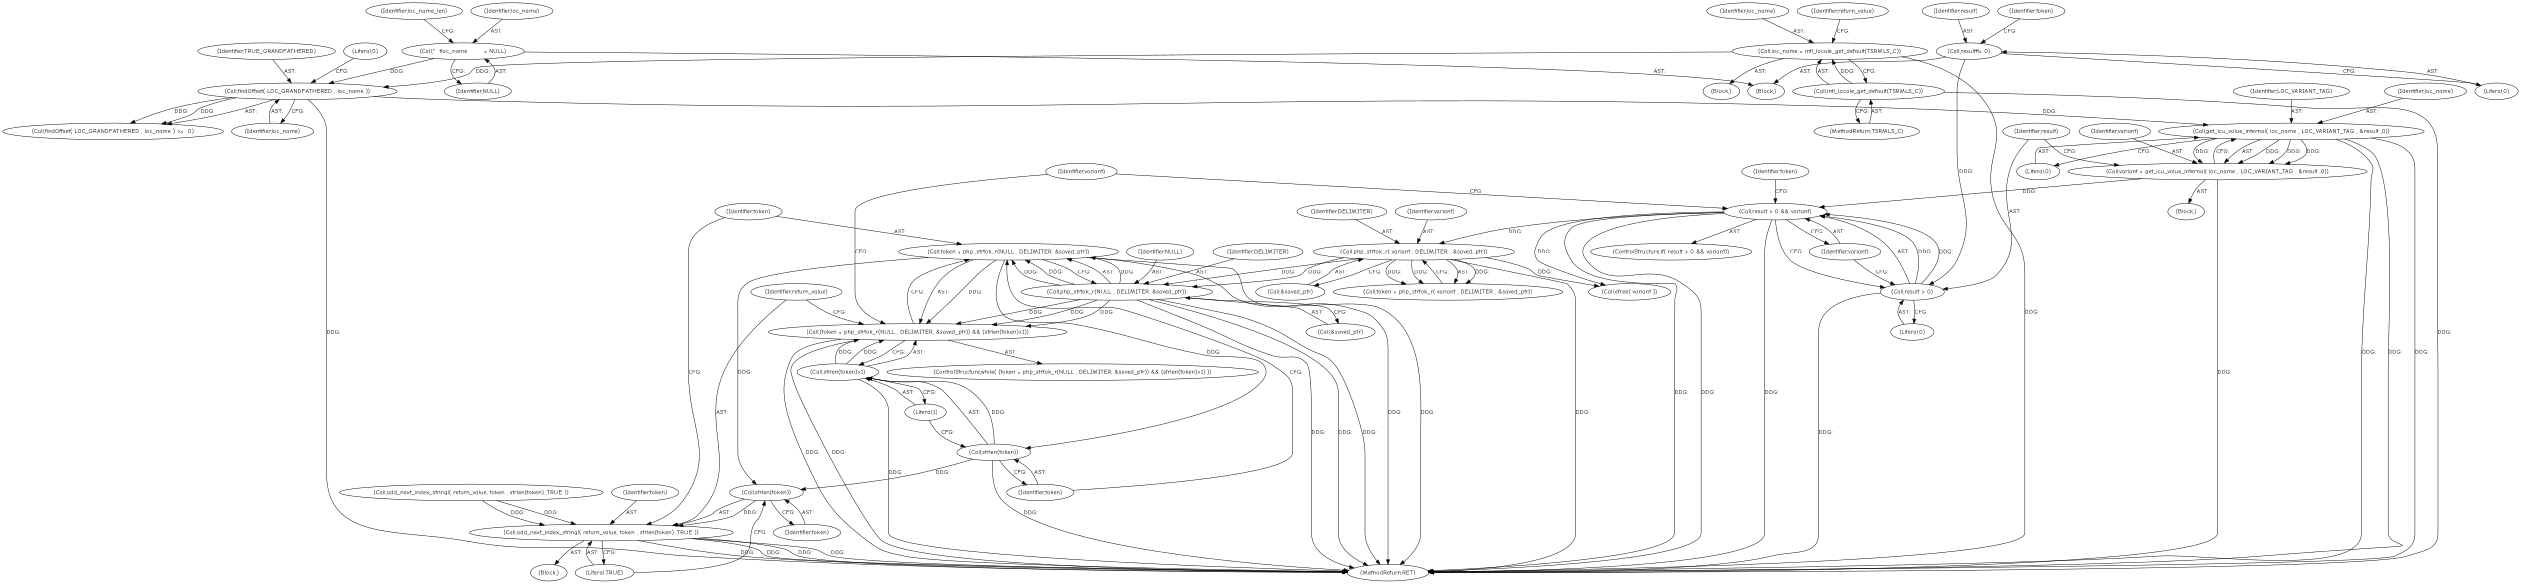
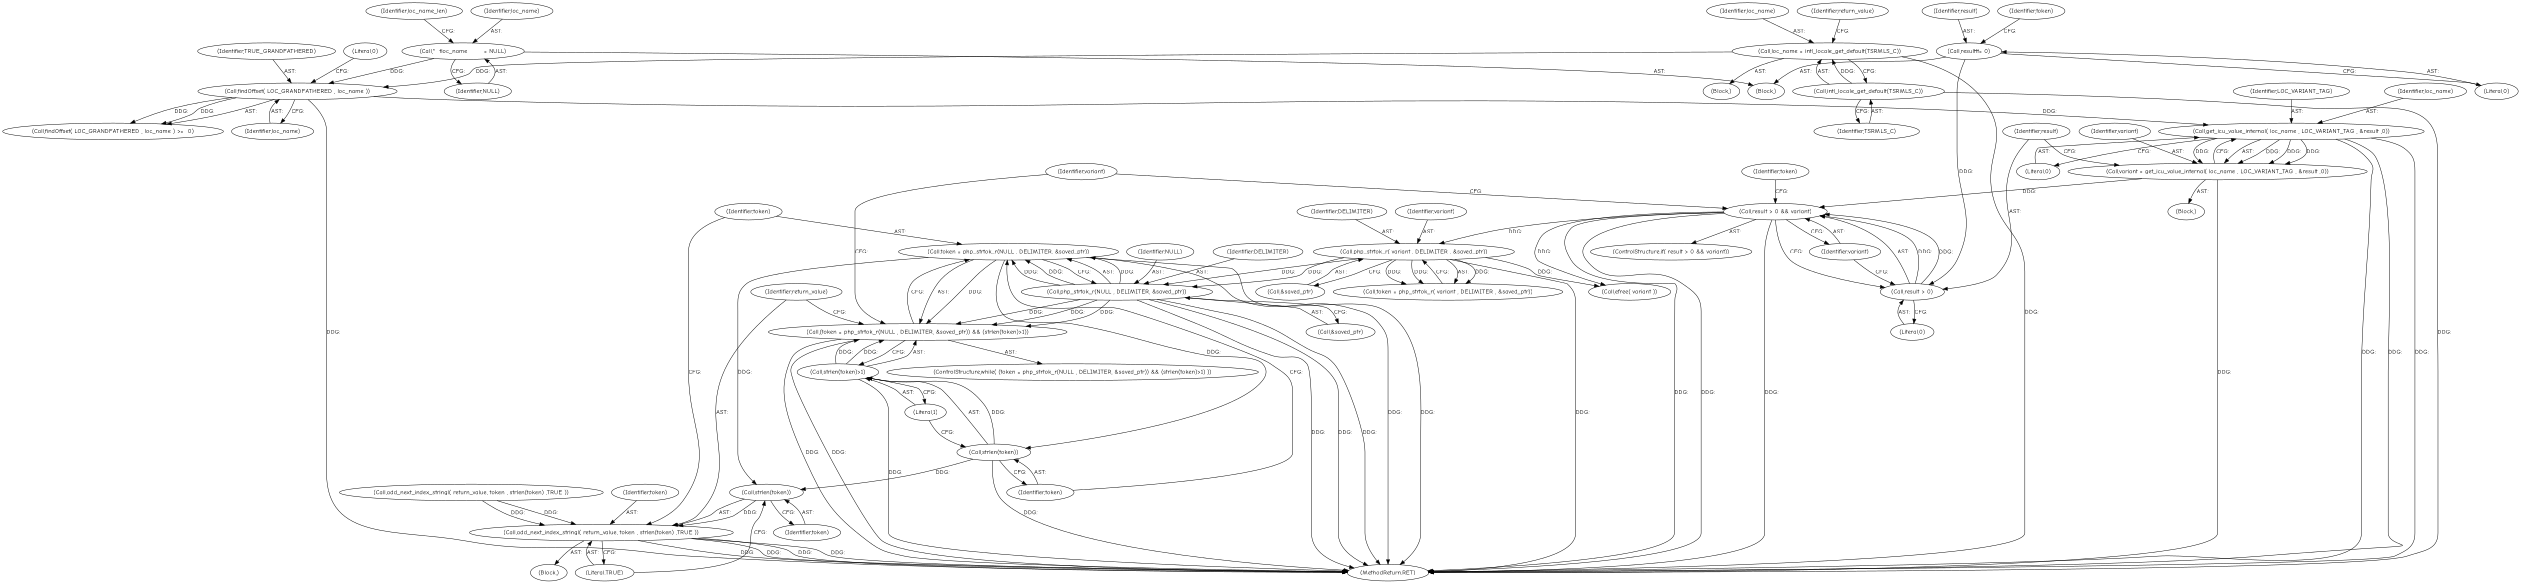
(1867, 131) -> (1867, 131)
(1772, 556) -> none
